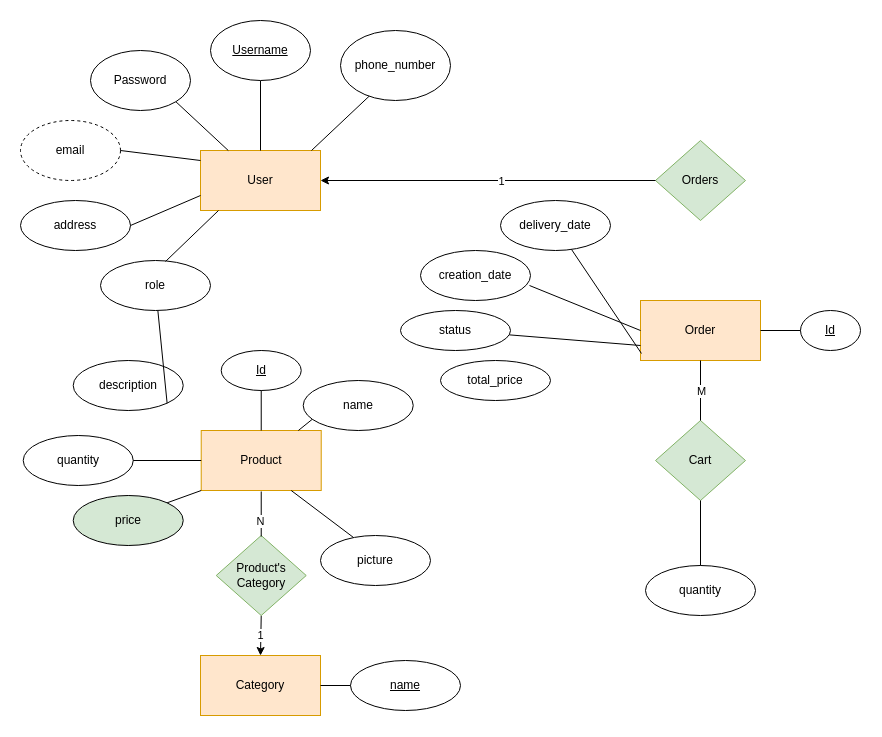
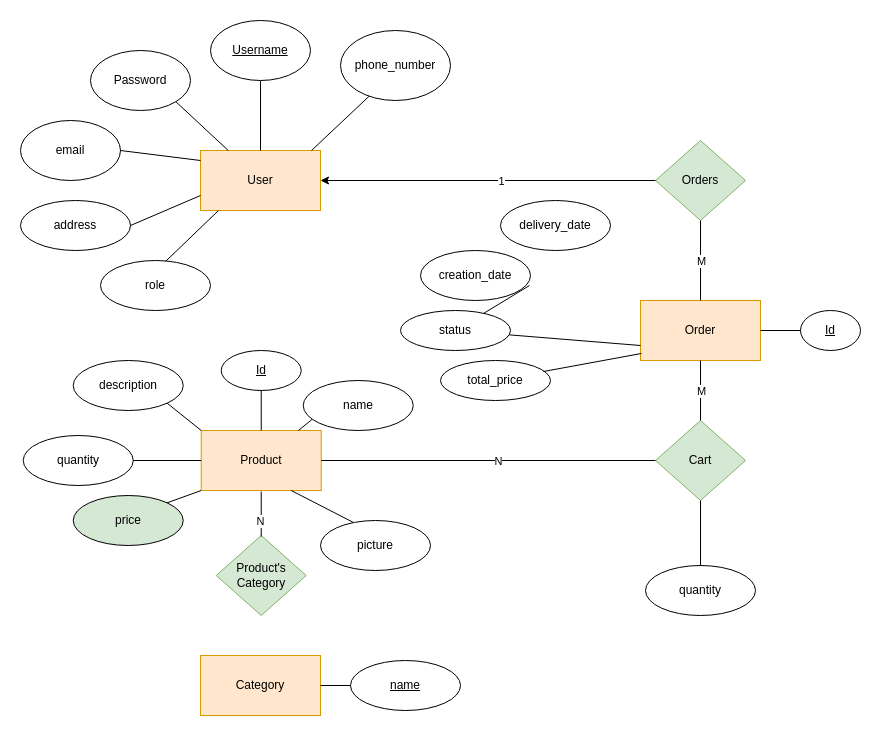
(71, 151) -> (71, 151)
none -> (701, 261)
(607, 302) -> (593, 362)
(585, 308) -> (507, 299)
(163, 357) -> (184, 417)
none -> (488, 461)
(376, 561) -> (376, 546)
(261, 633) -> none
